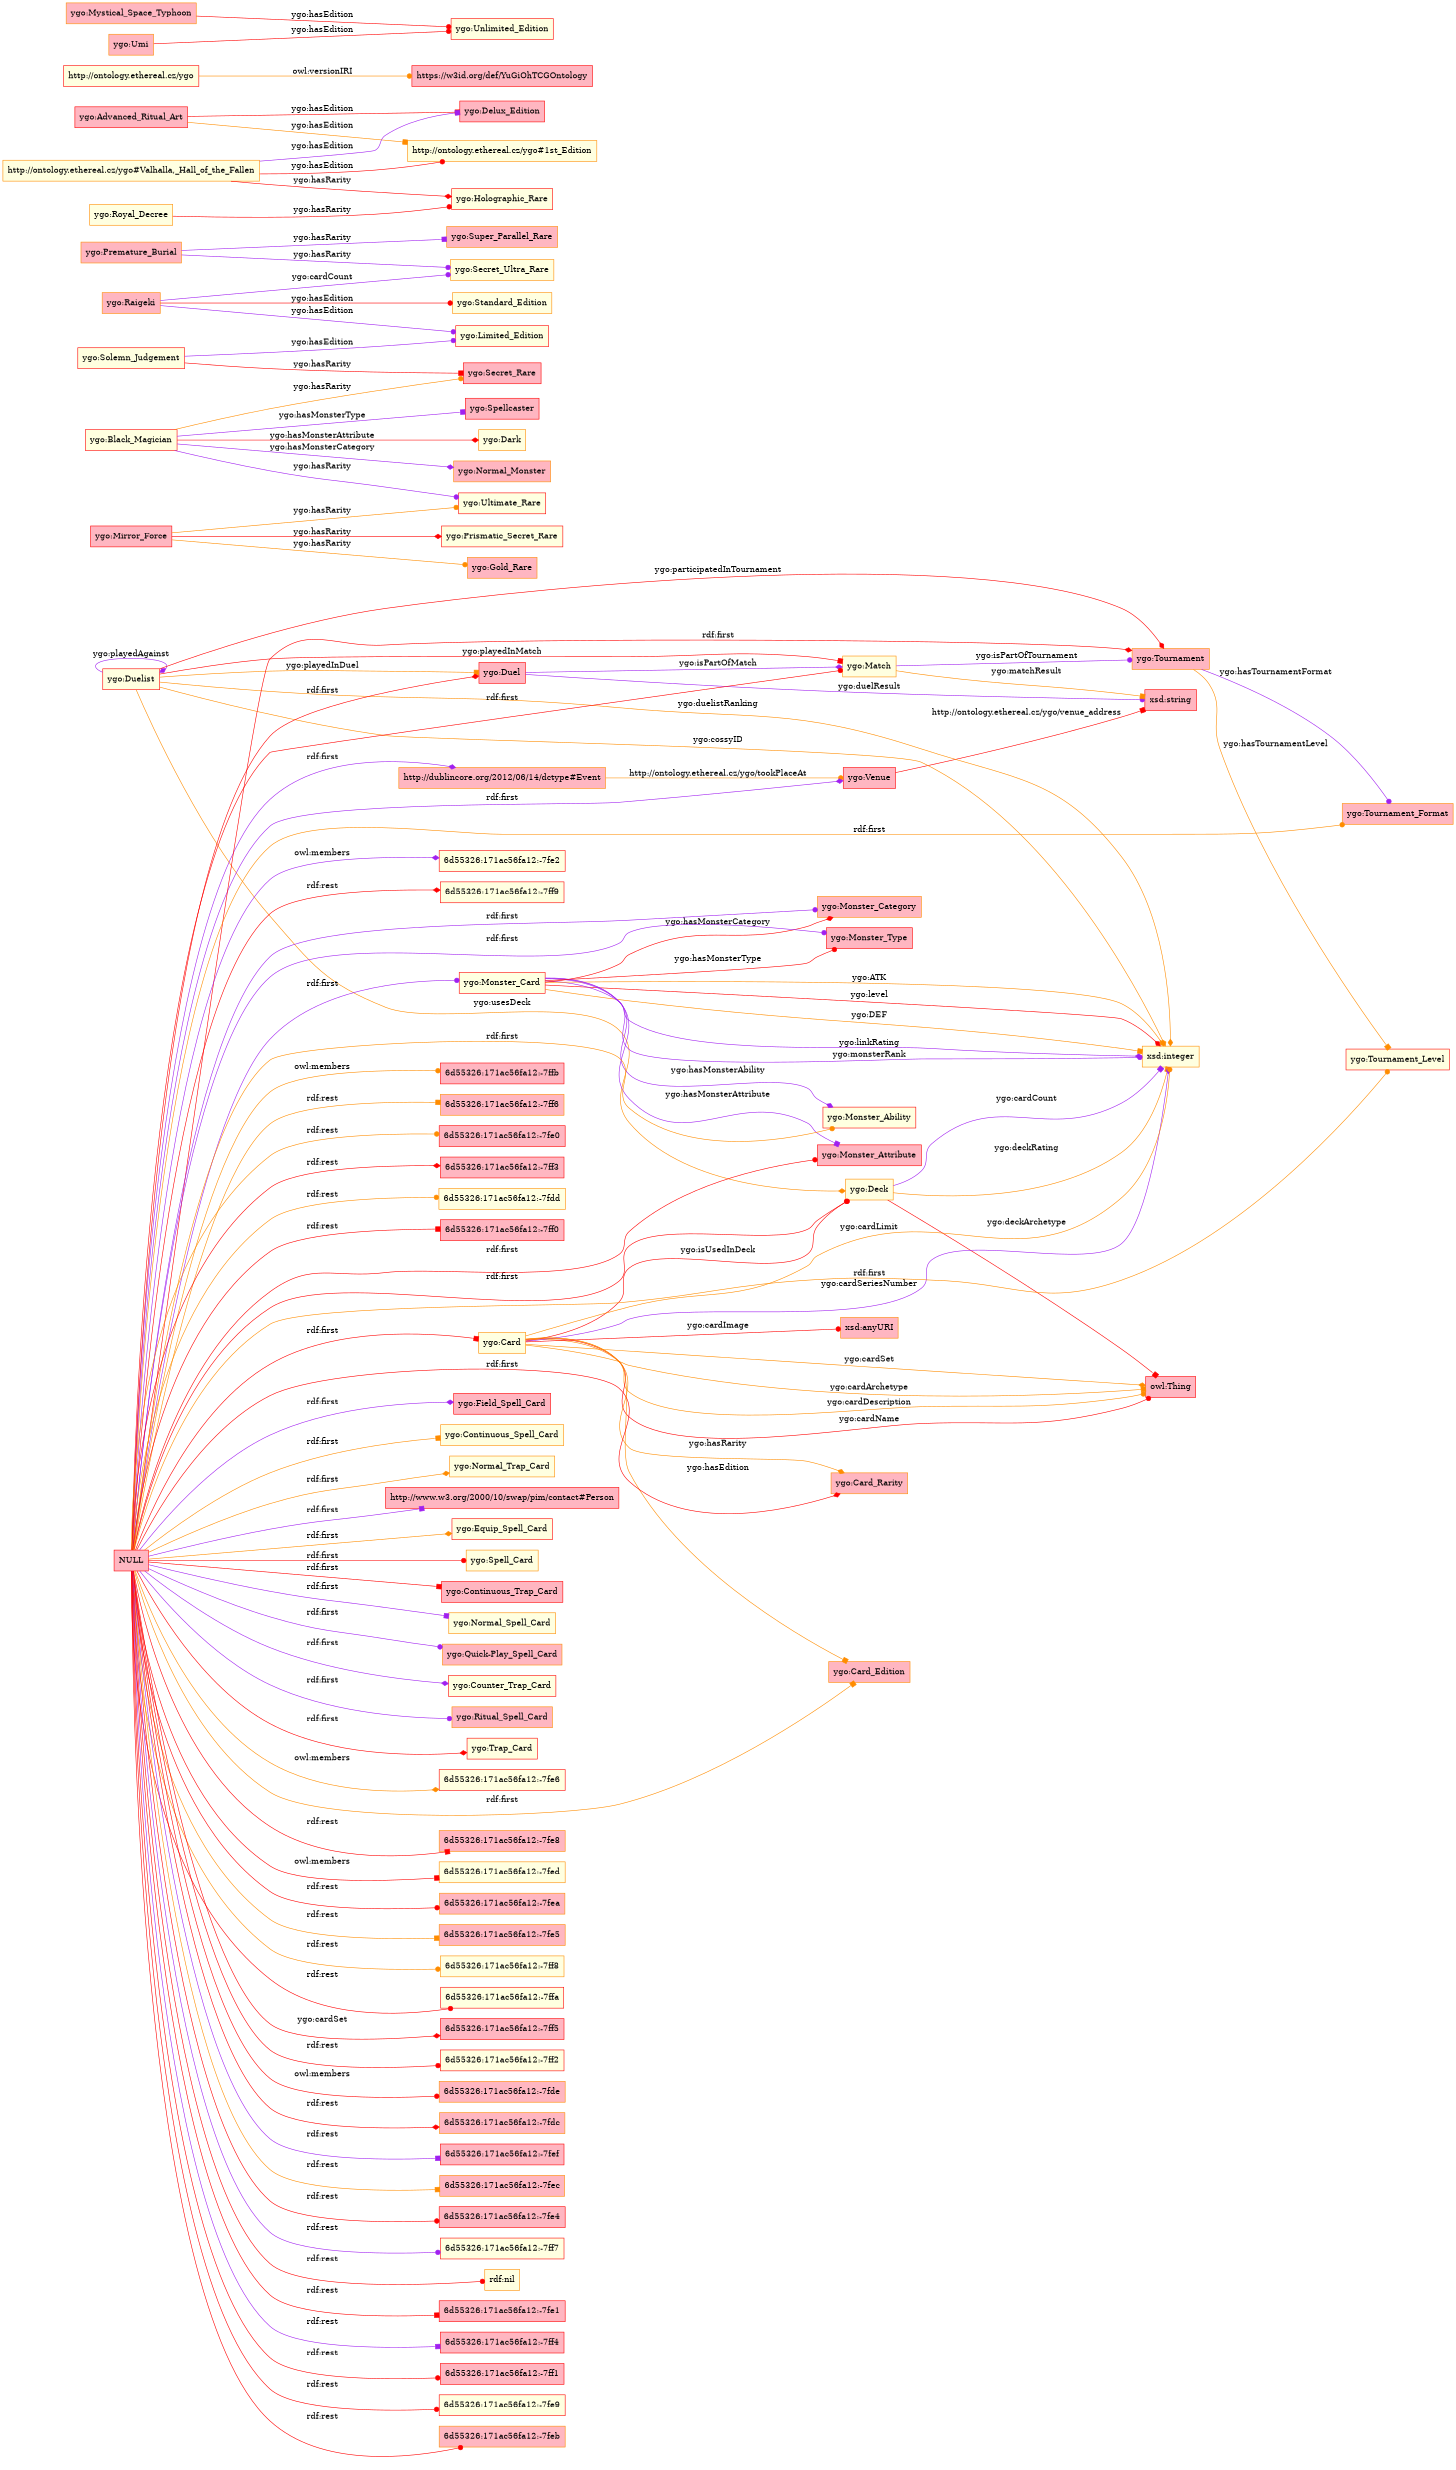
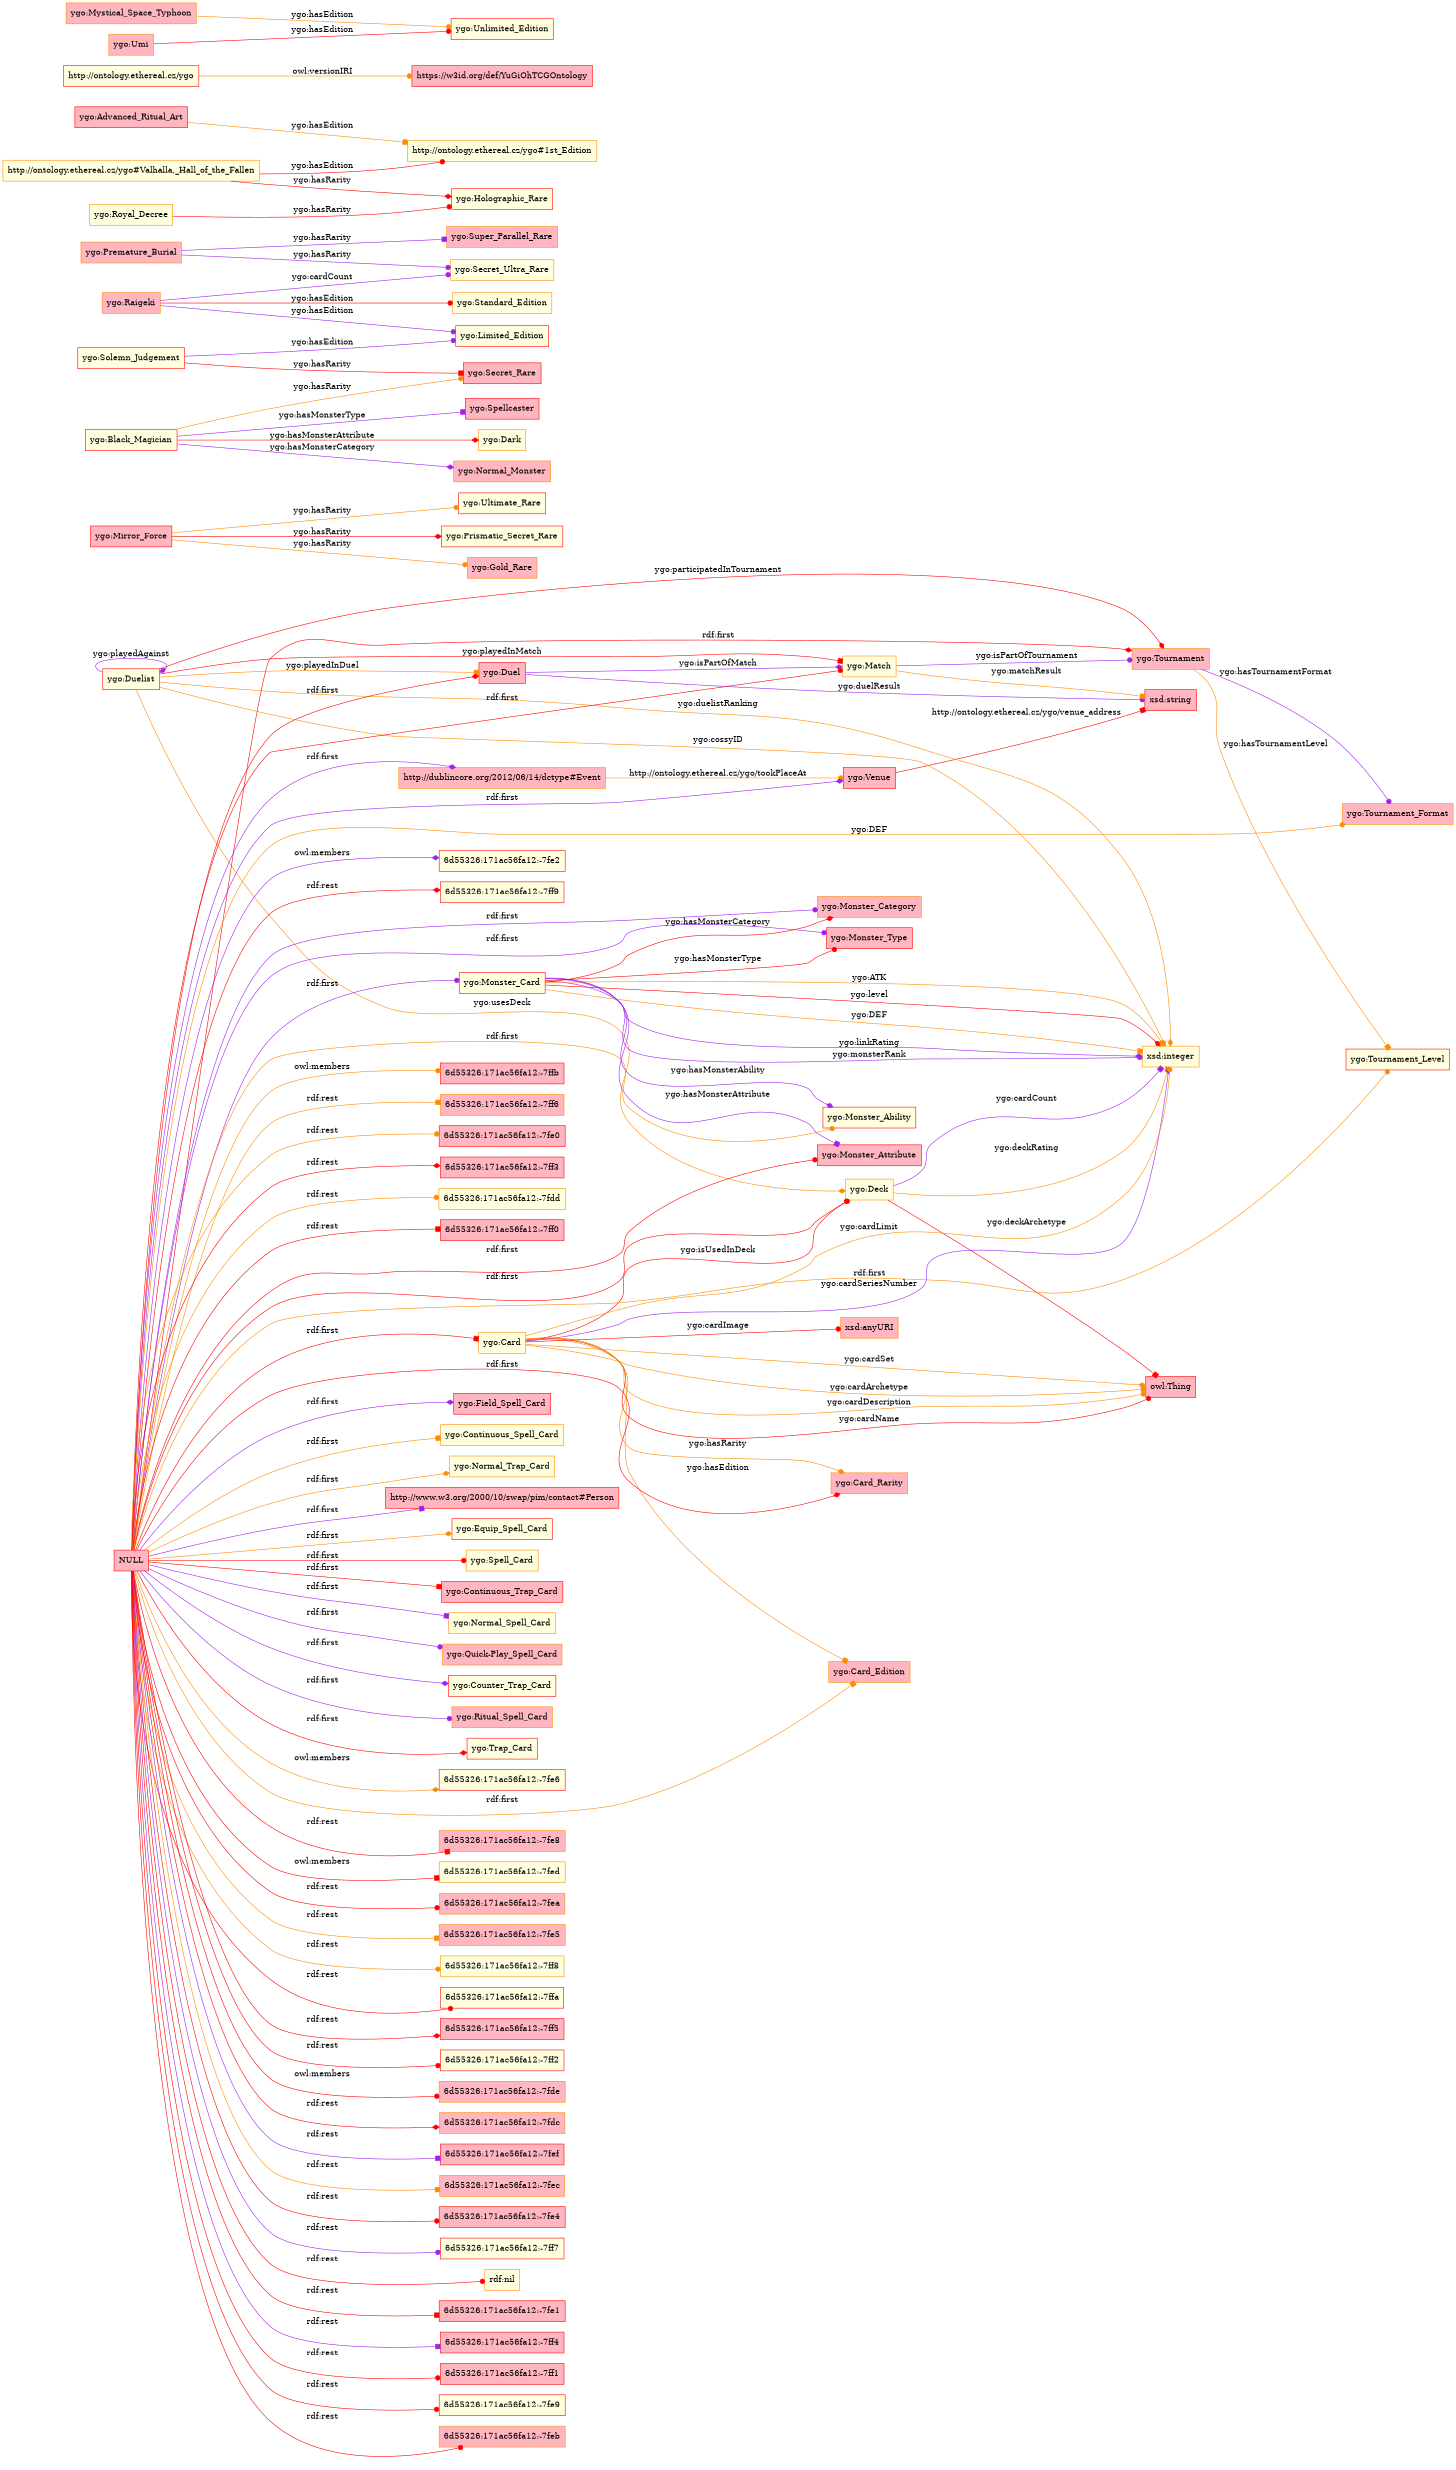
(321, 21) -> (321, 21)
(502, 111) -> none
(314, 478) -> none
(869, 830) -> (869, 830)
(322, 2019) -> (322, 2019)
